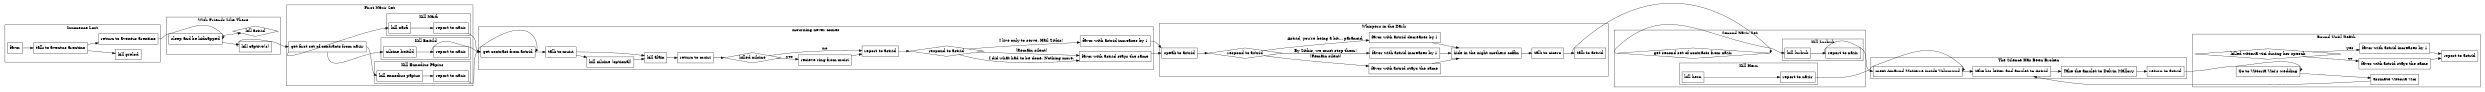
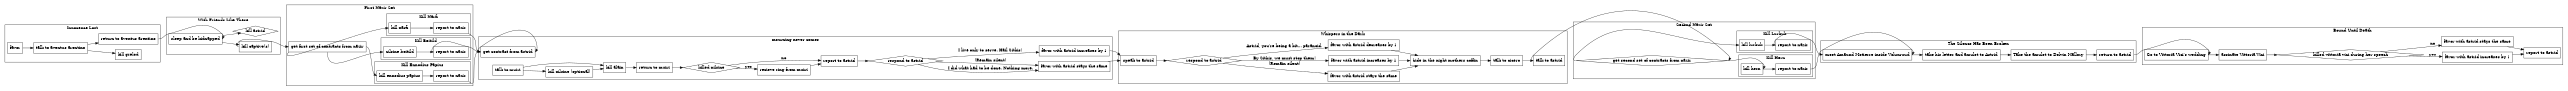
(539, 52) -> none
none -> (1748, 58)
(2204, 85) -> (2271, 55)
